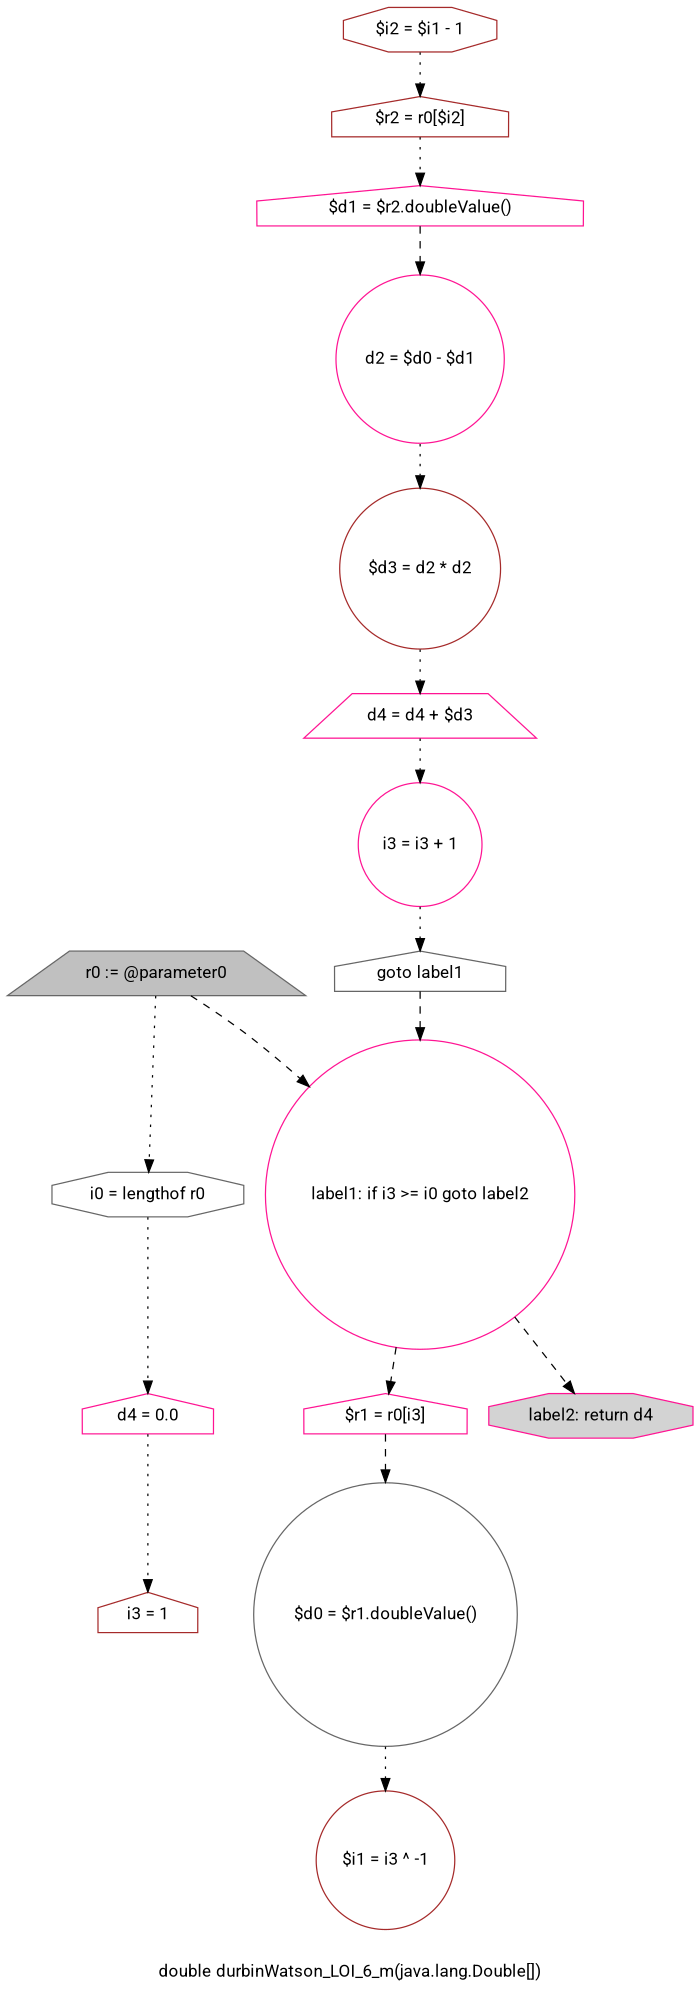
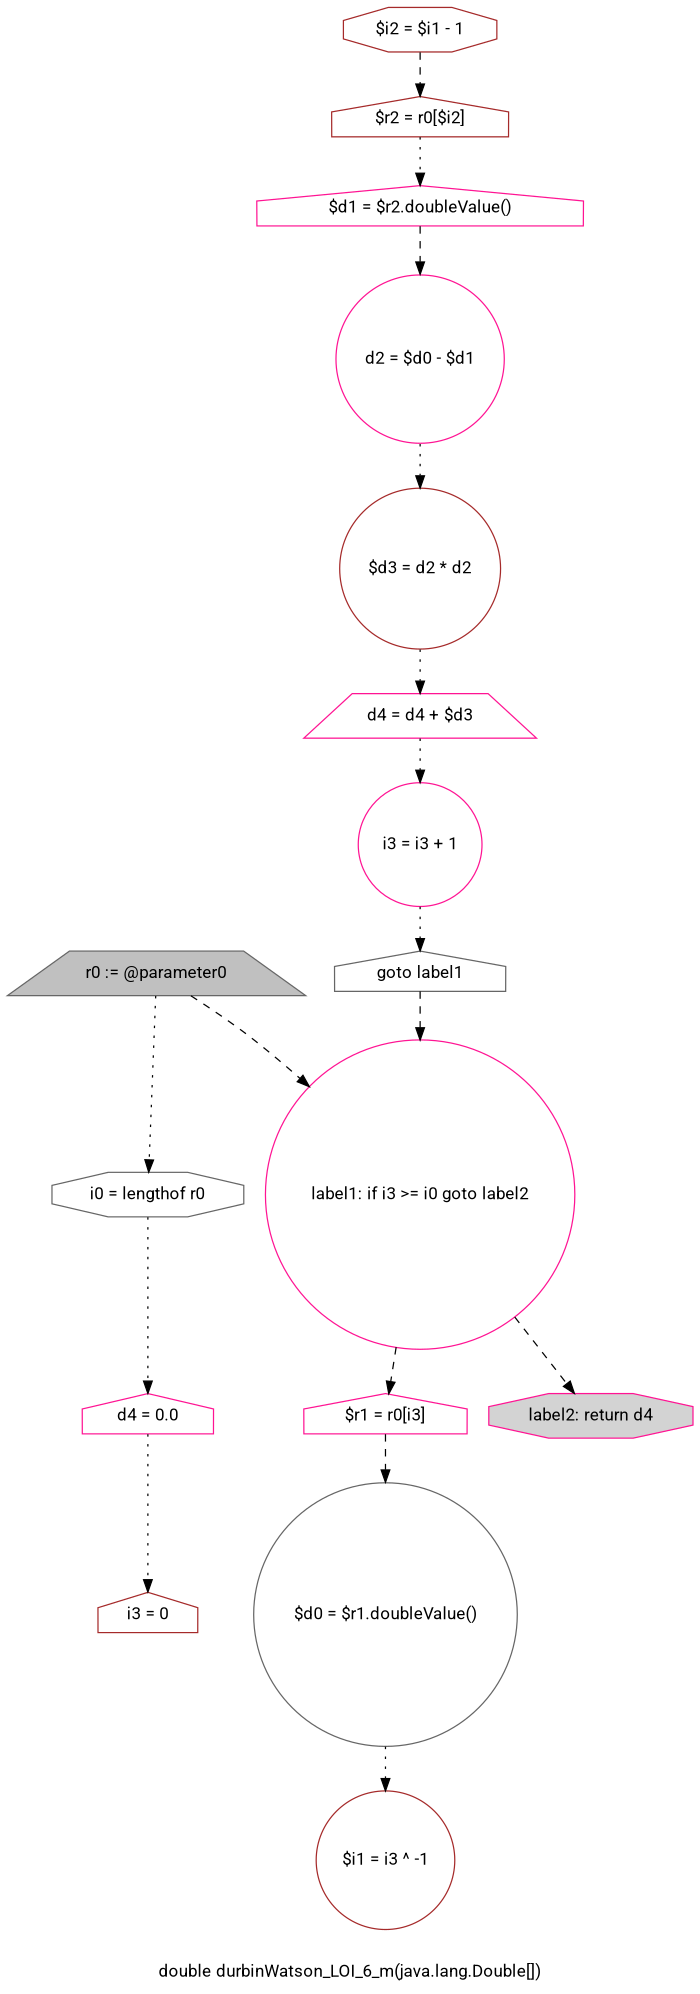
(420, 68) -> (420, 68)
(148, 1615) -> (148, 1615)
